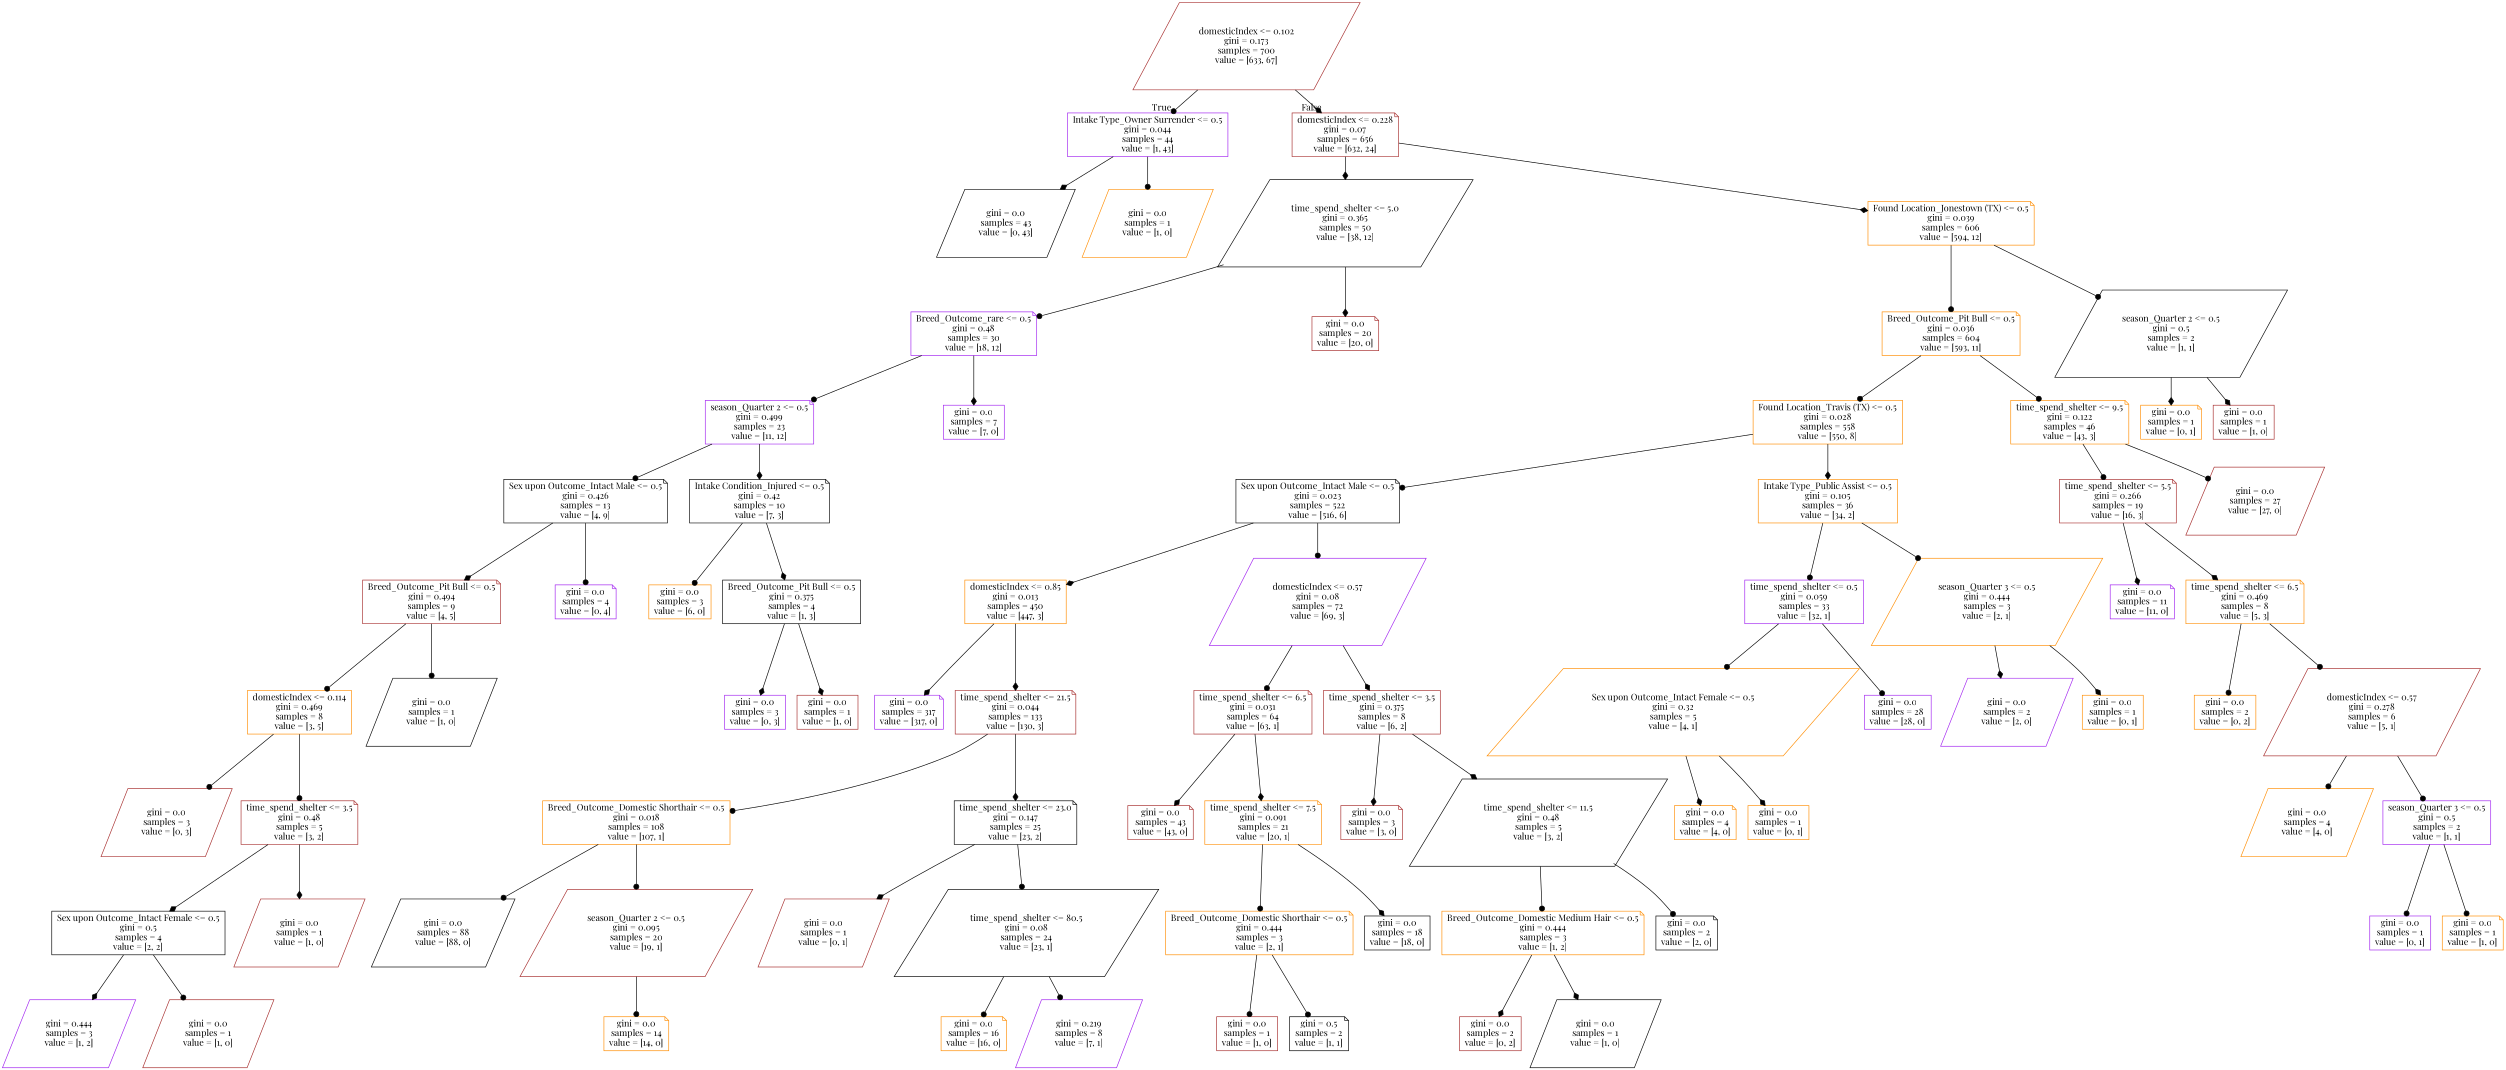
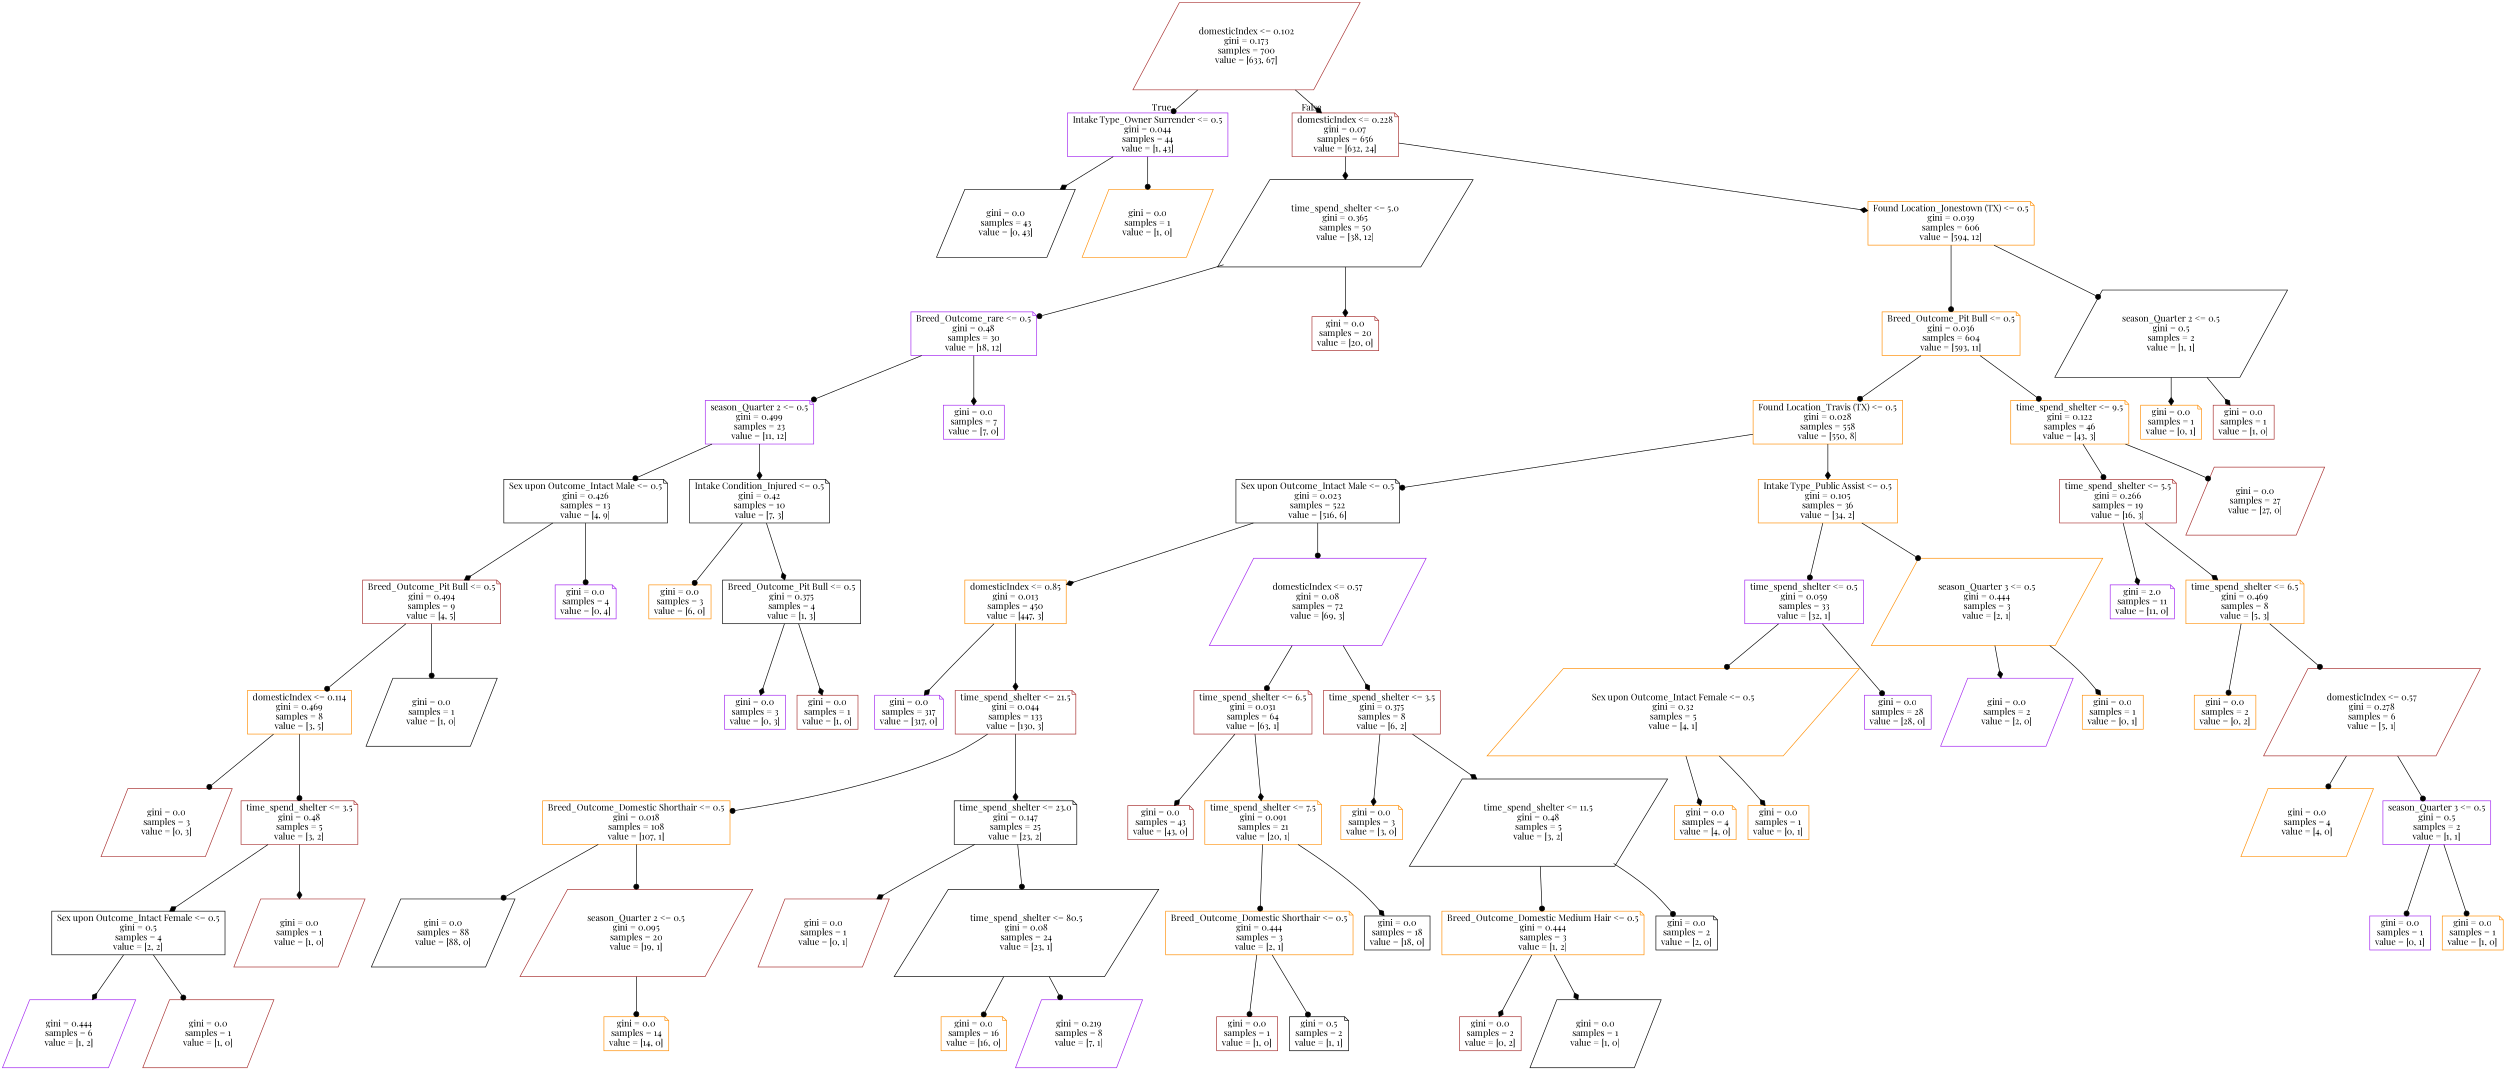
(2142, 602) -> (2142, 602)
(1372, 823) -> (1372, 823)
(69, 1034) -> (69, 1034)
